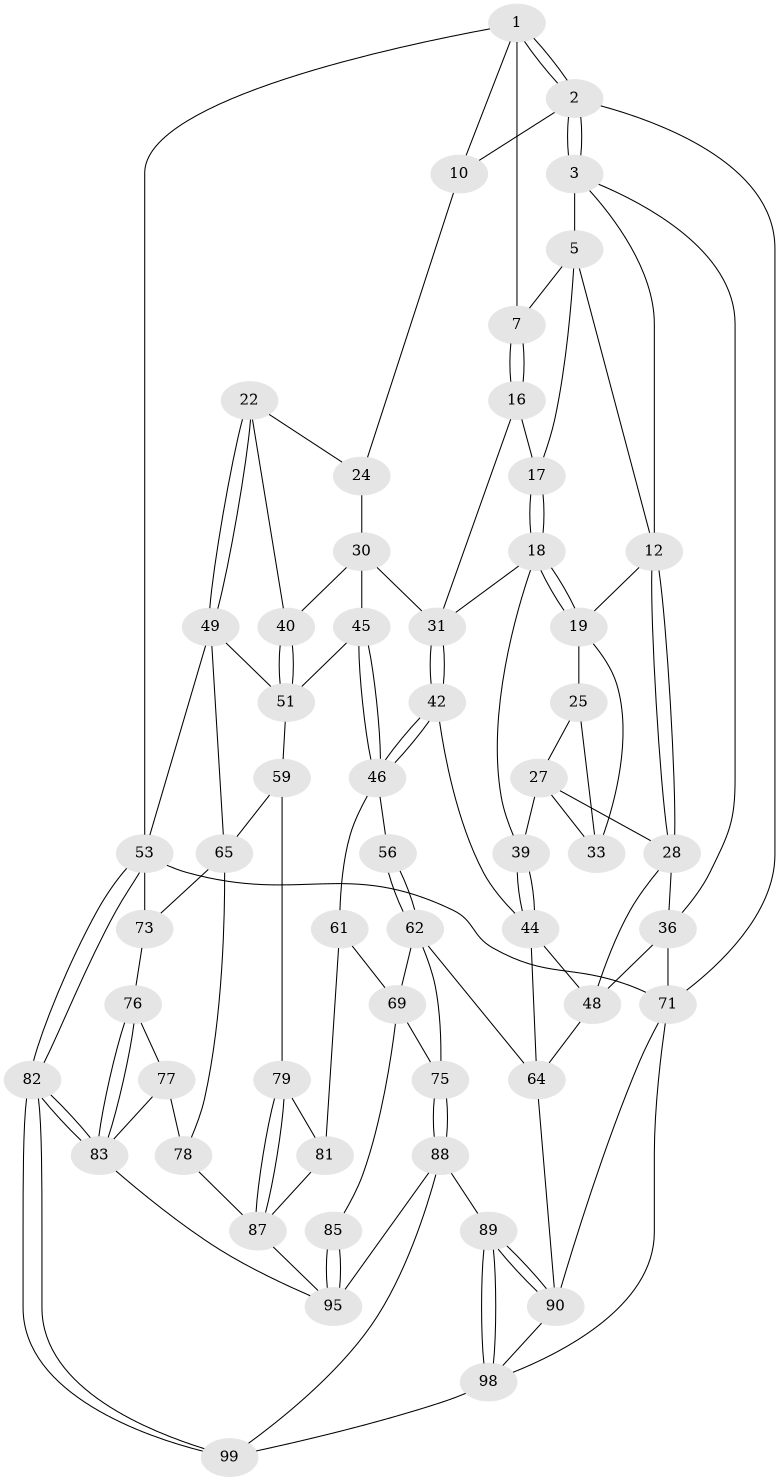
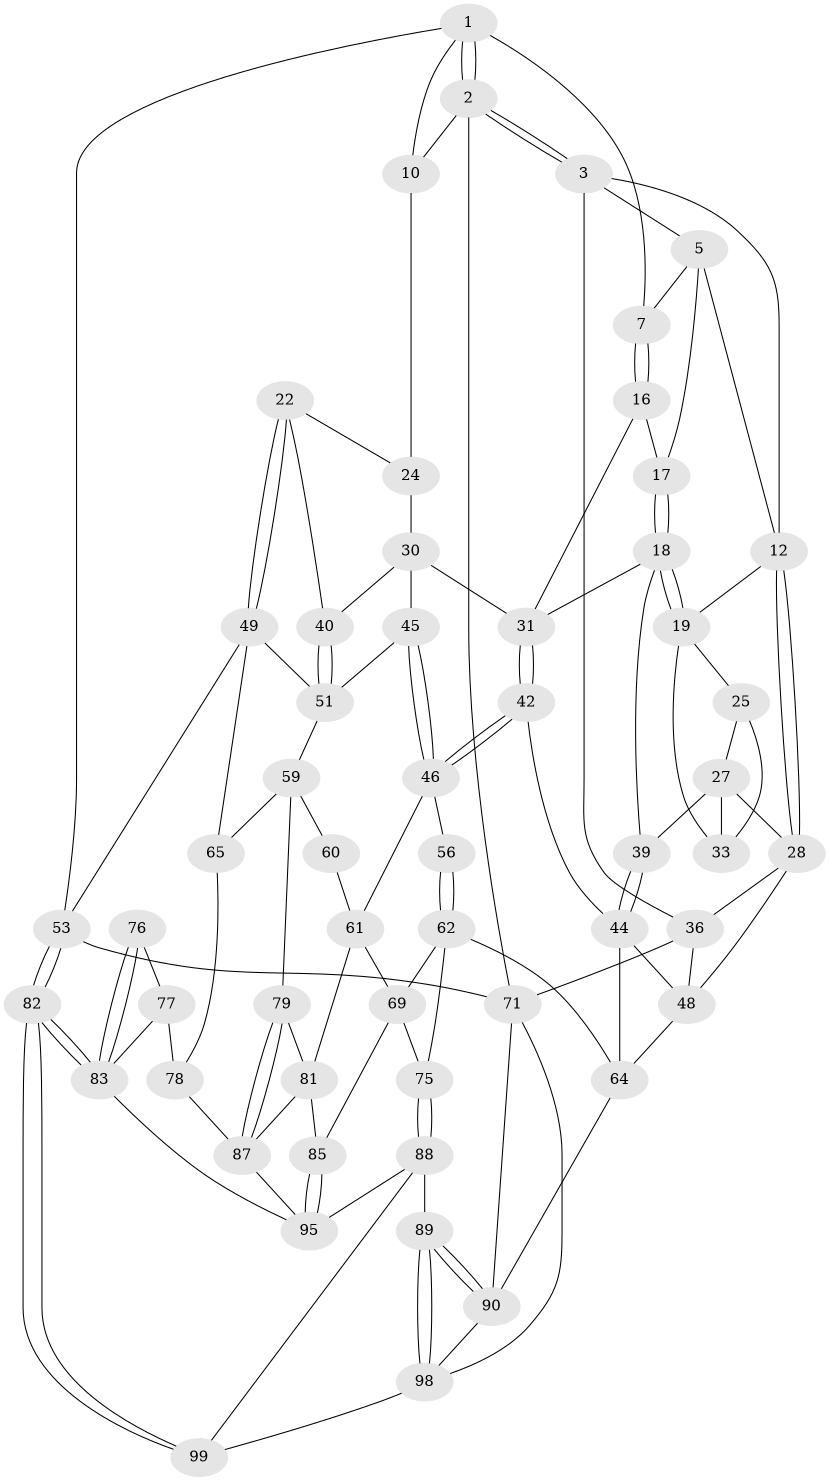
none -> (331, 854)
(145, 929) -> none
none -> (314, 1118)
